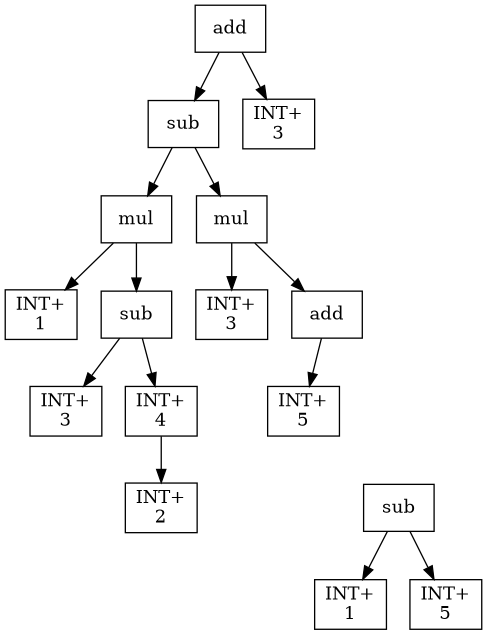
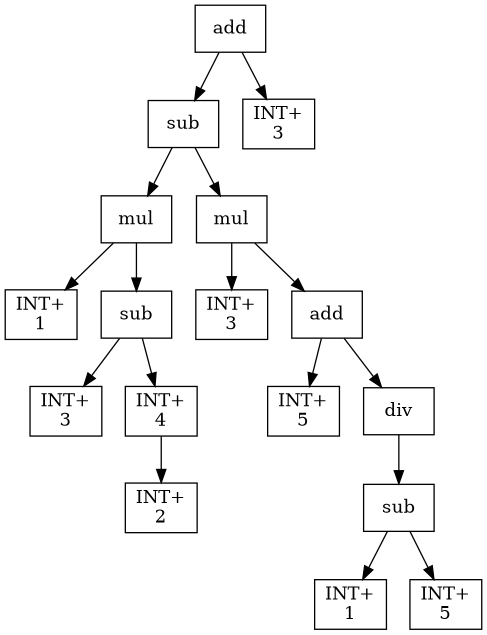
none -> (399, 411)
